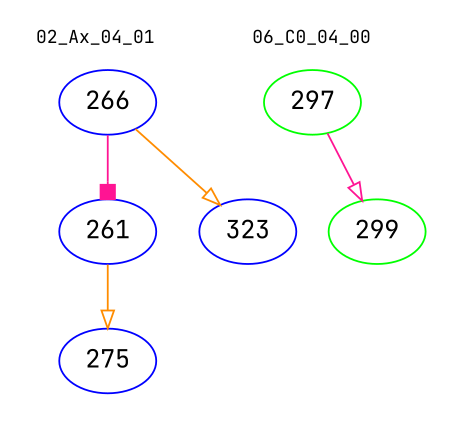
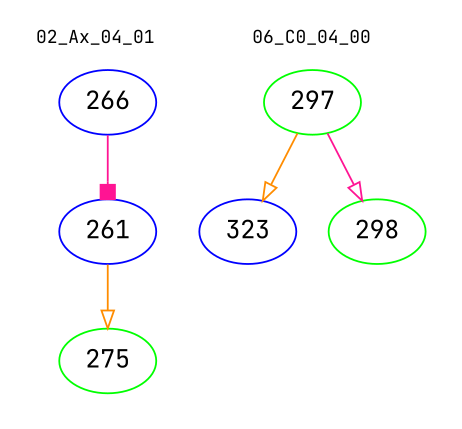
(159, 150) -> (284, 159)
(377, 232) -> (377, 232)
(108, 361) -> (108, 361)
